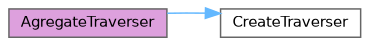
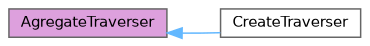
(186, 13) -> (201, 33)
